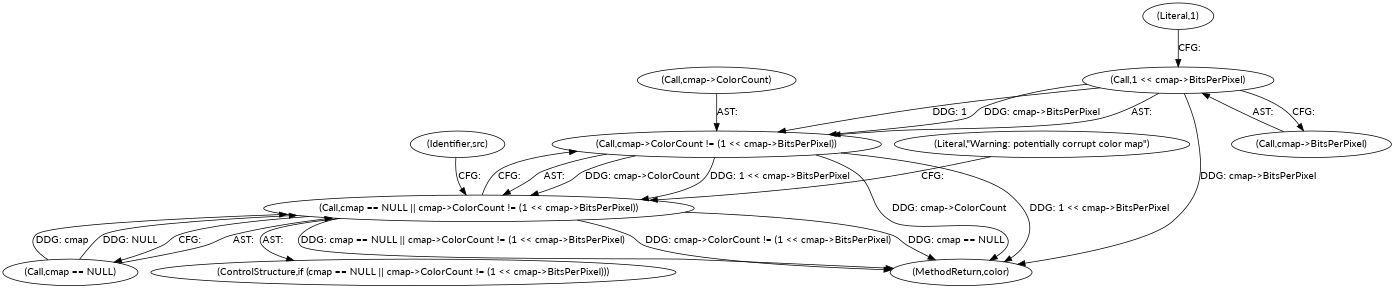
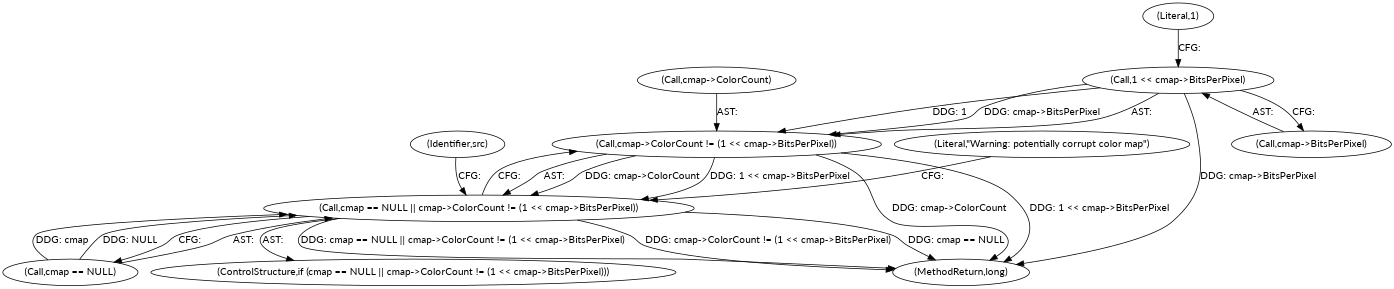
(961, 272) -> (961, 272)
